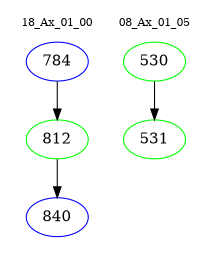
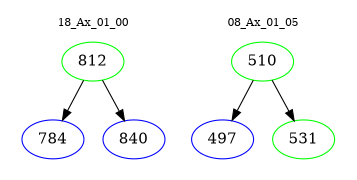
(155, 62) -> (263, 62)
(57, 95) -> (76, 95)
none -> (223, 139)
